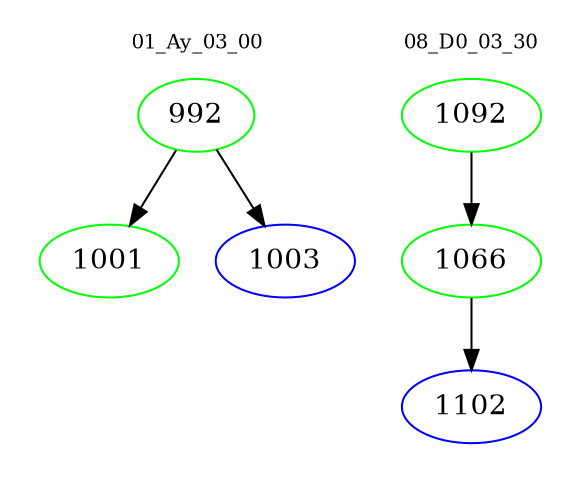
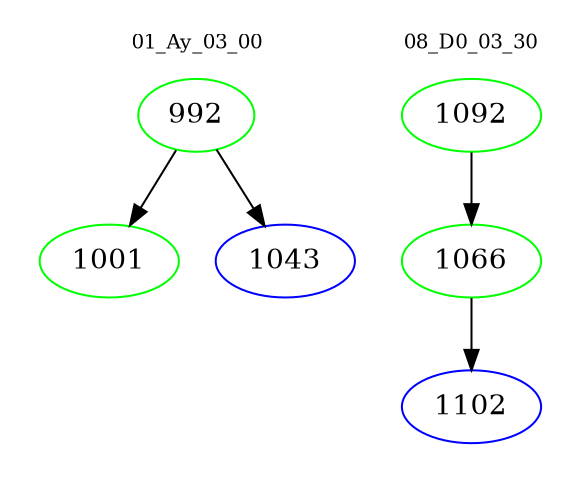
(285, 261) -> (285, 261)
